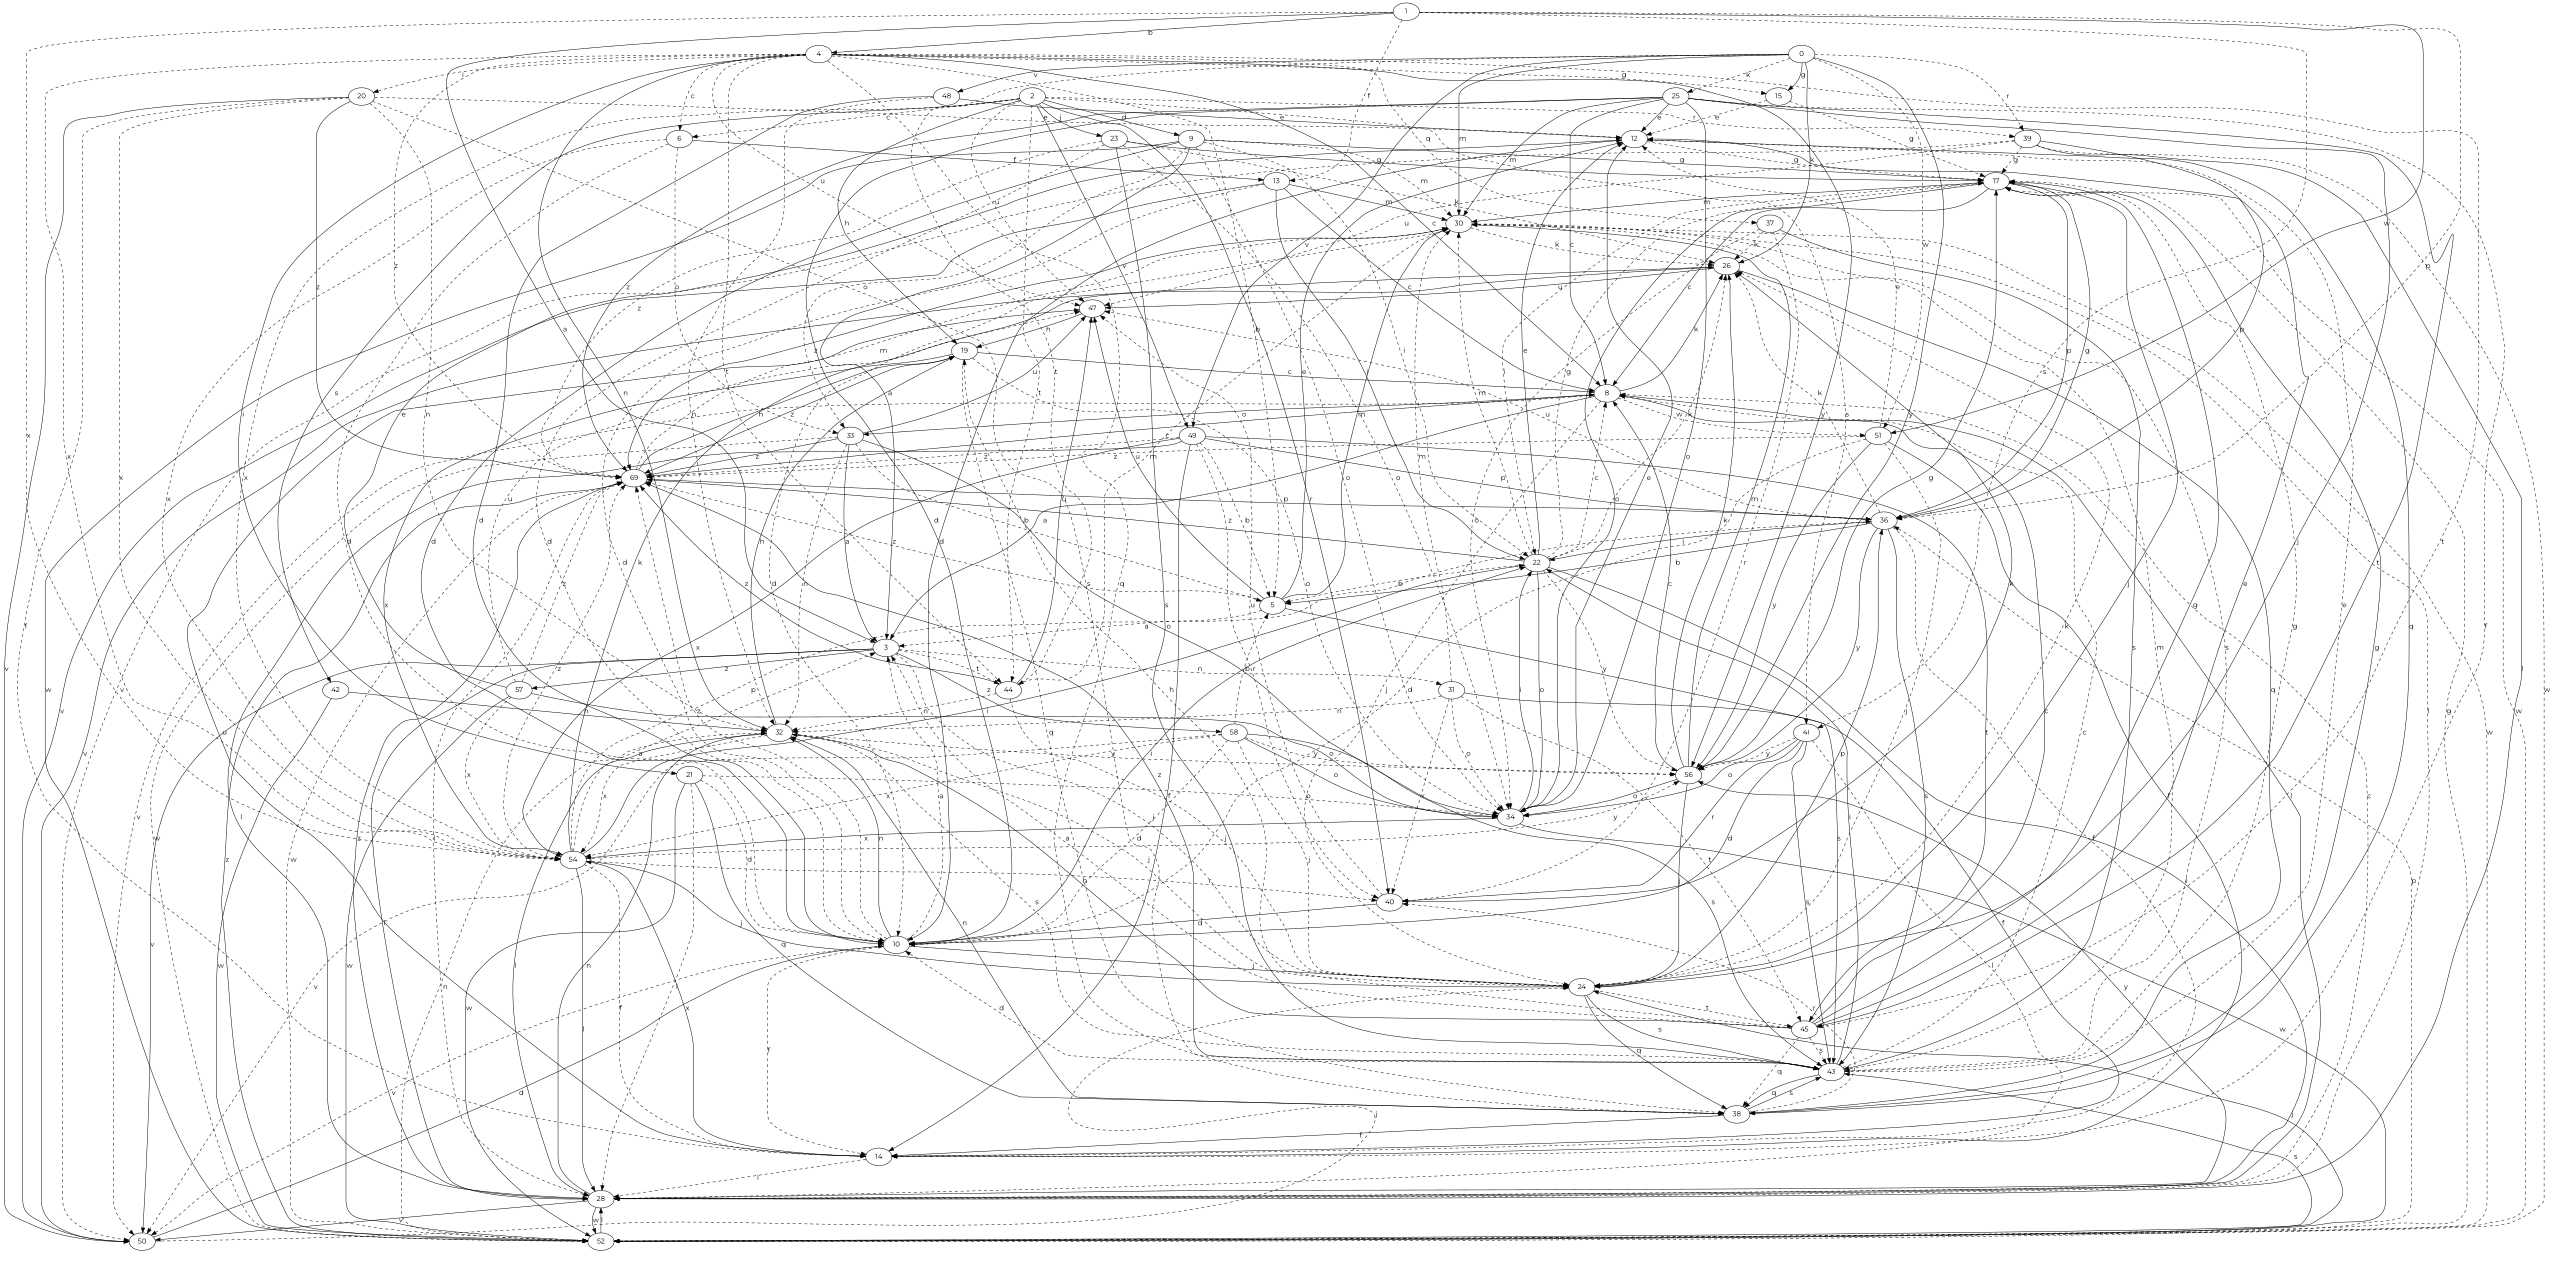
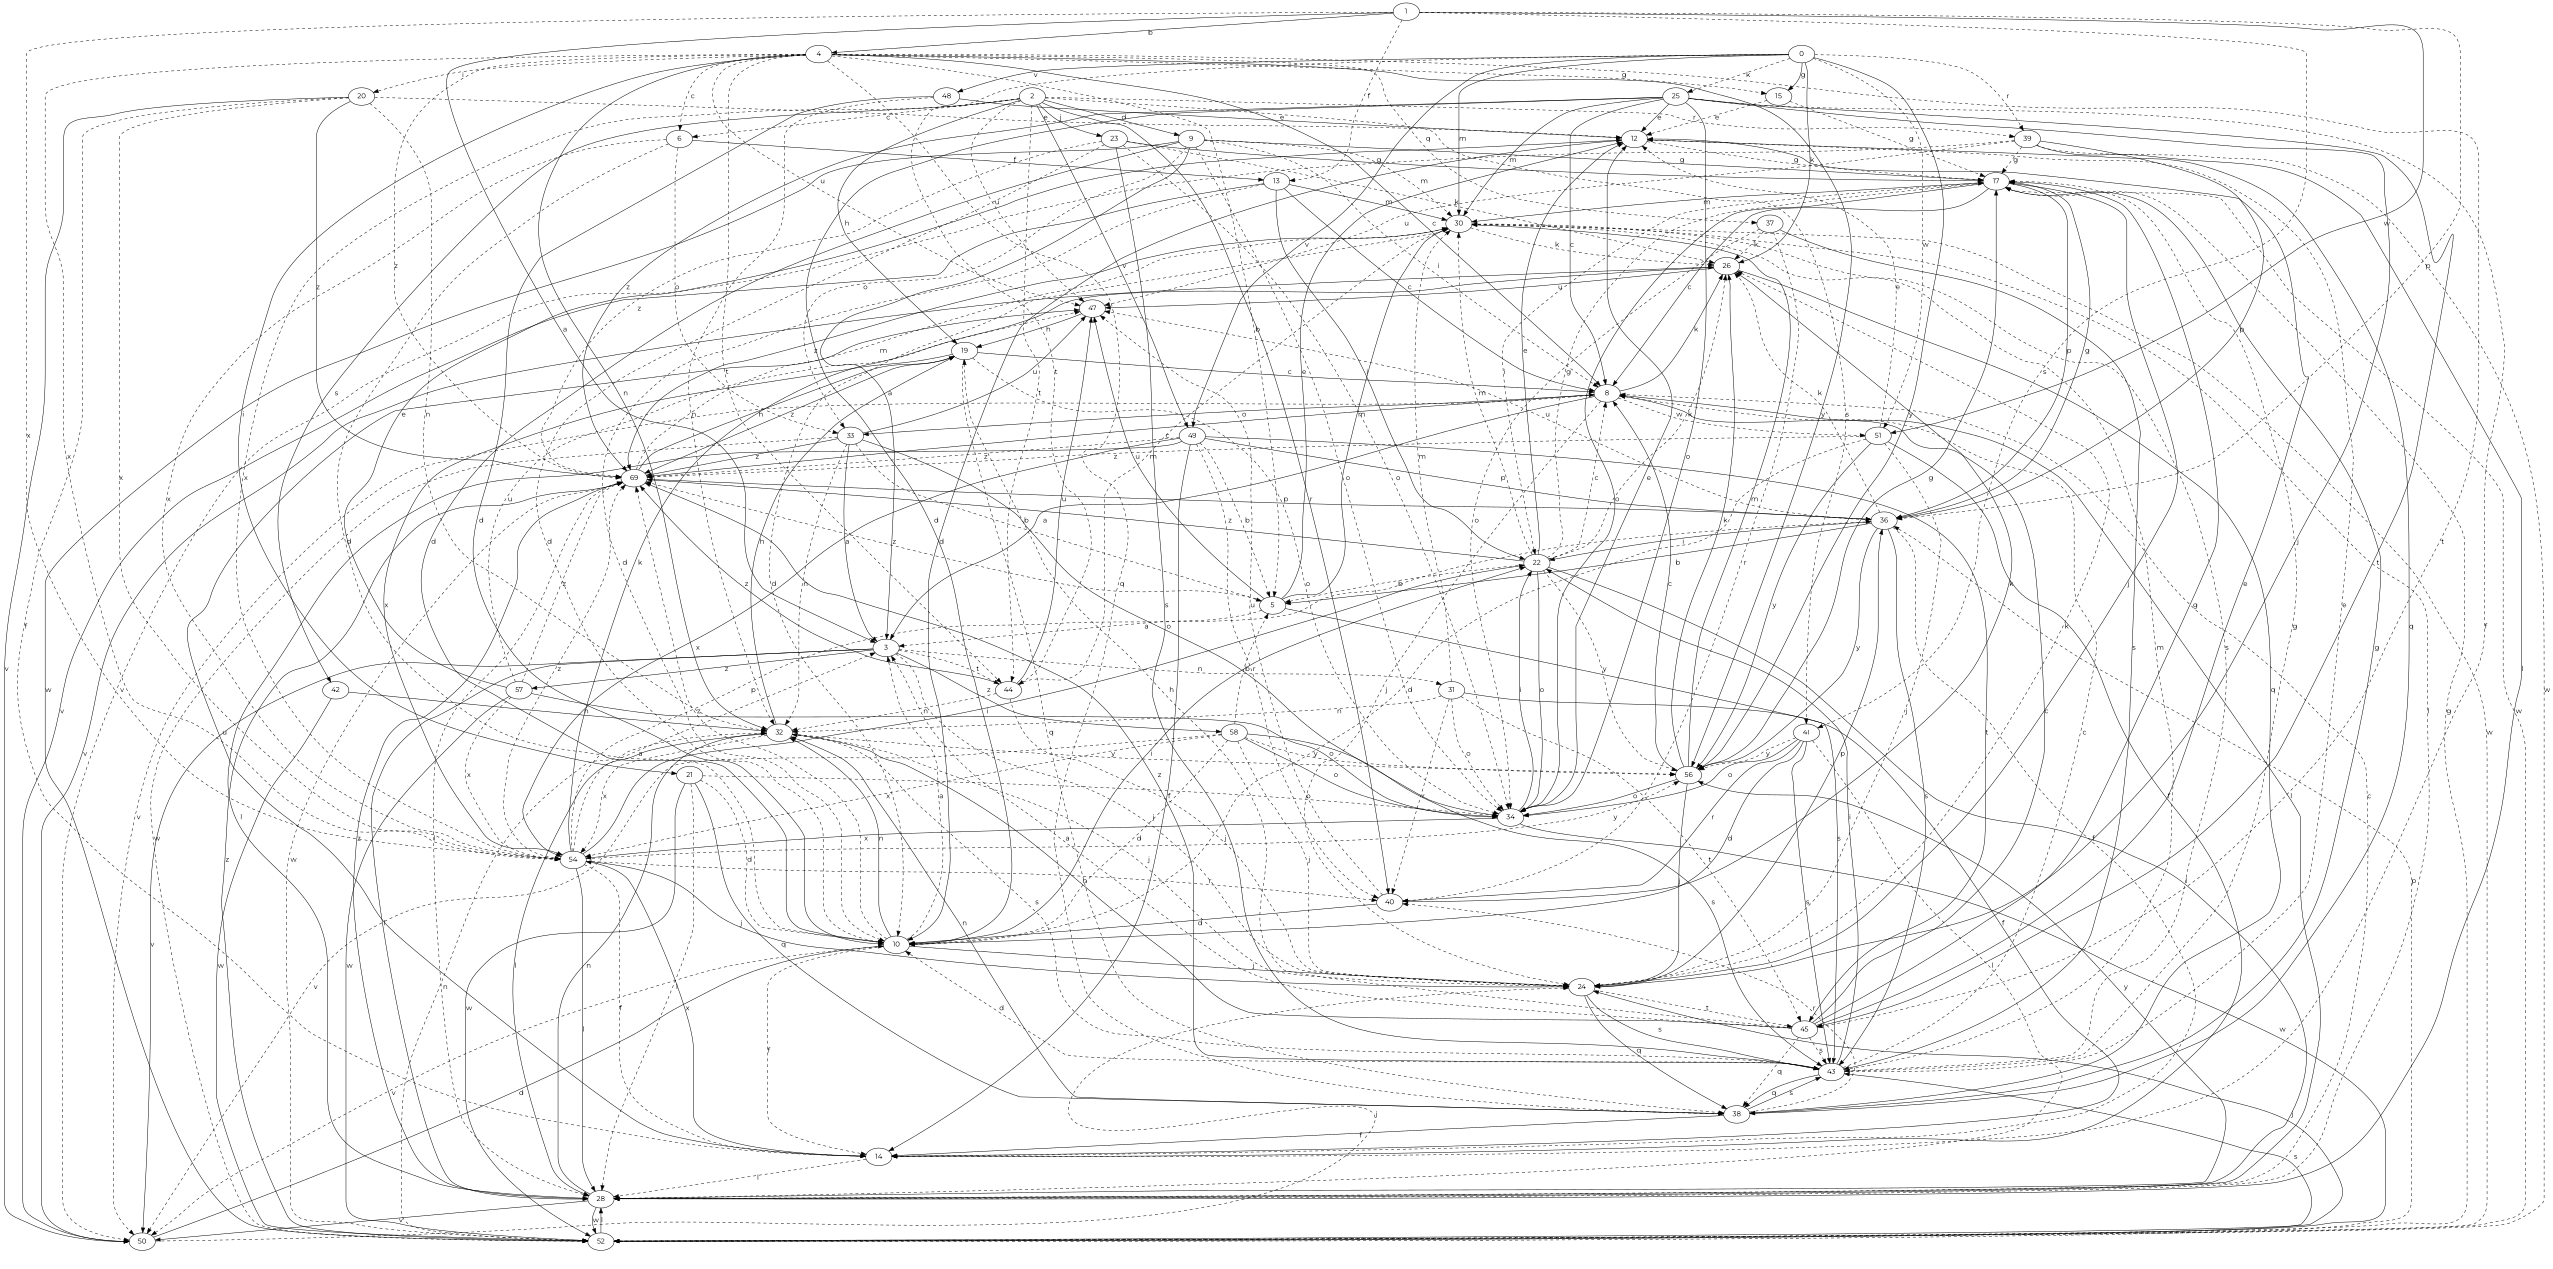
(1392, 324) -> (1422, 263)
(1072, 521) -> none
